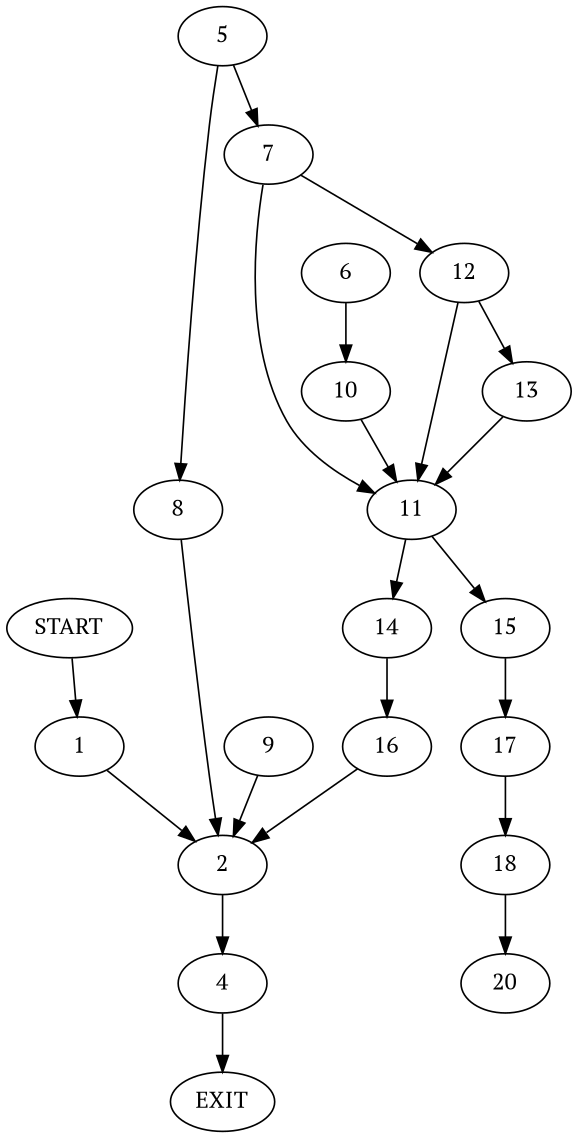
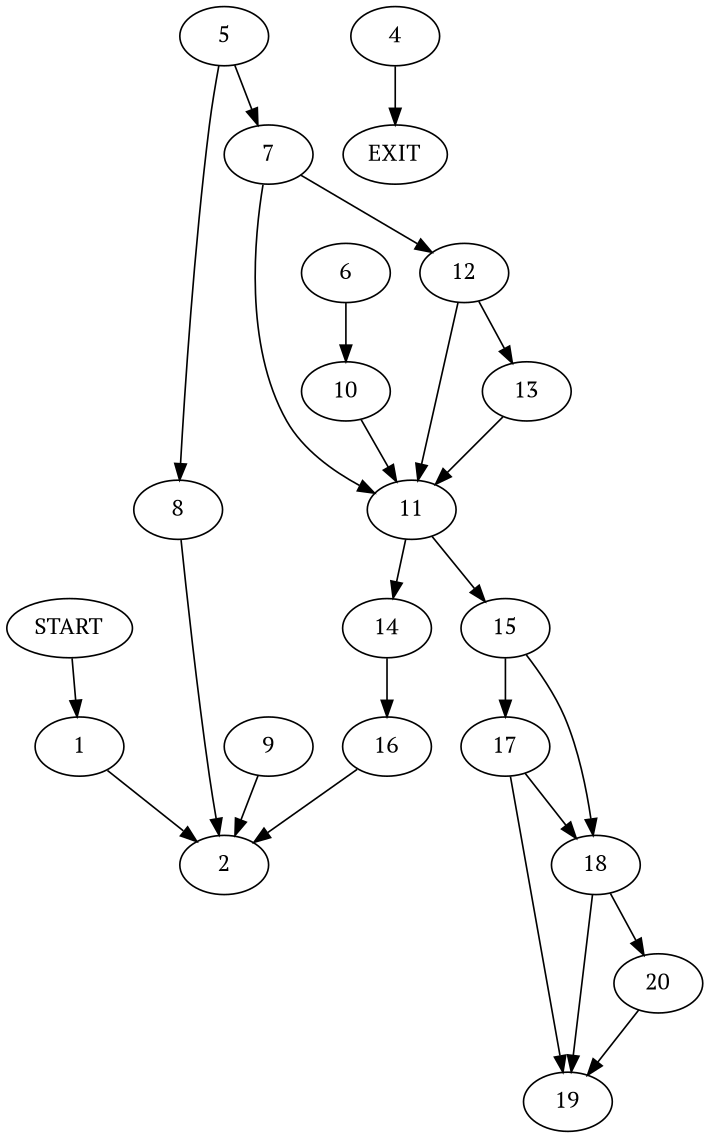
none -> (570, 732)
(223, 916) -> none
none -> (568, 1102)
